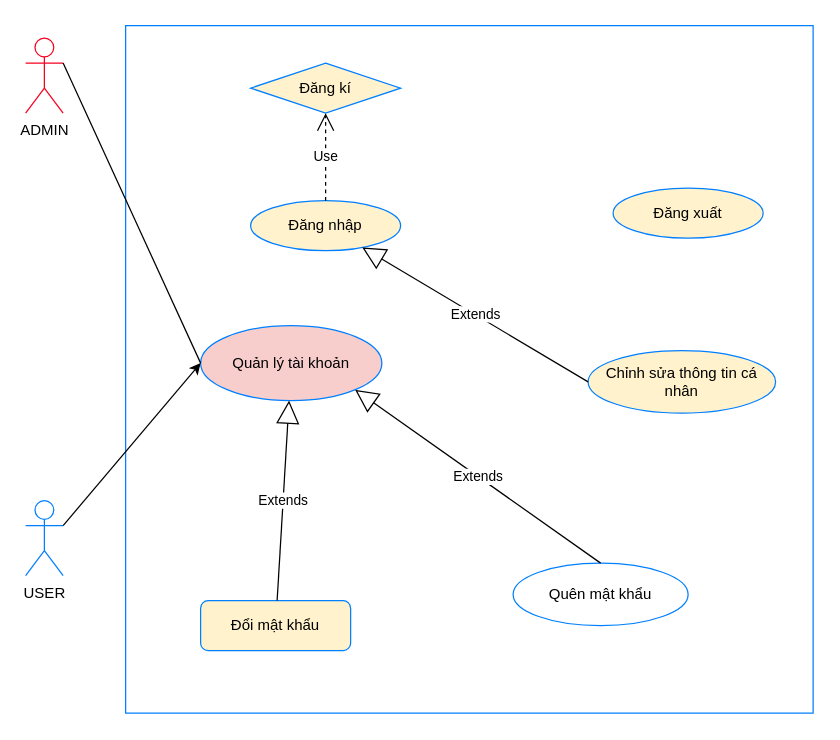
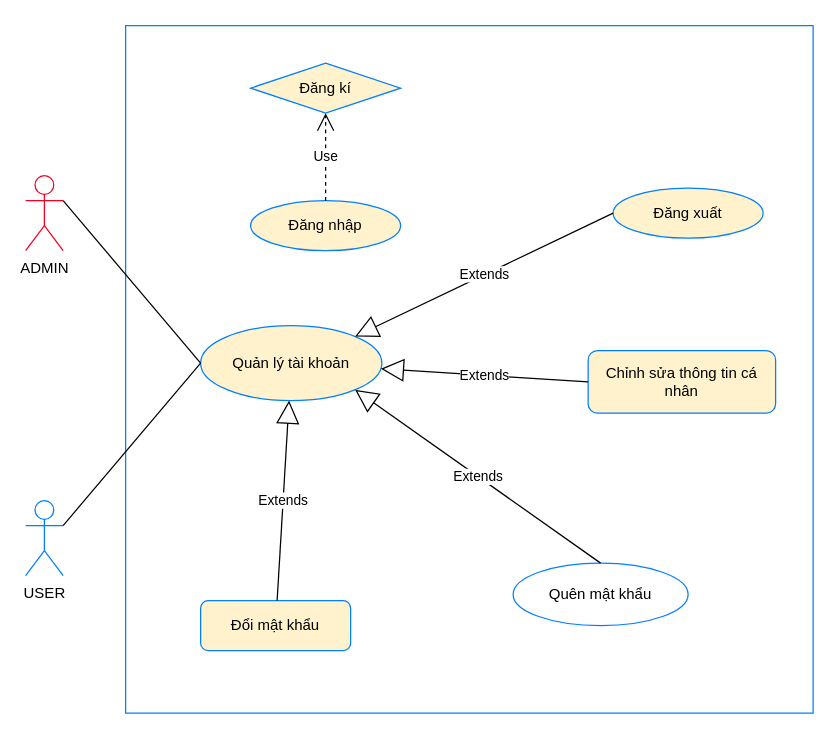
(44, 76) -> (44, 213)
none -> (495, 270)
(485, 320) -> (496, 376)
(291, 363) -> (291, 363)
(194, 371) -> (196, 368)
(682, 382) -> (682, 382)
